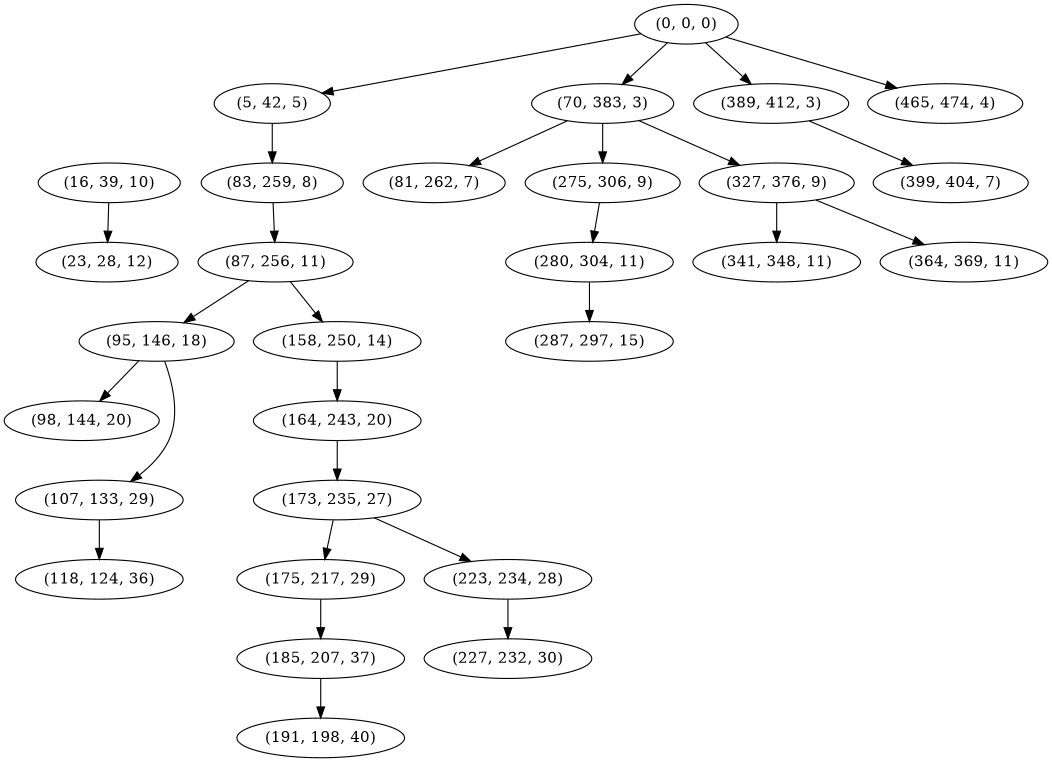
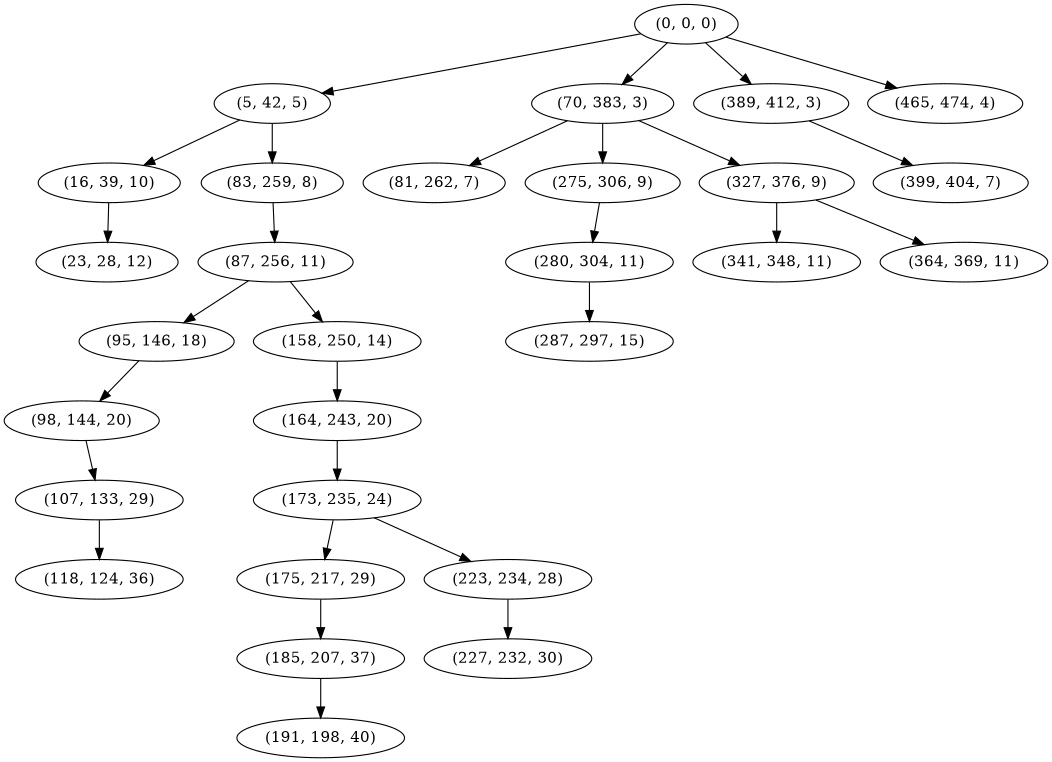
none -> (197, 140)
(174, 423) -> (89, 455)
(337, 500) -> (337, 500)
